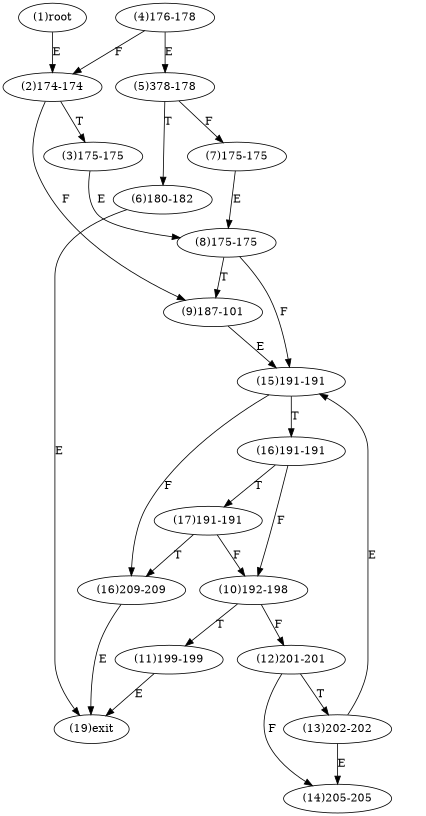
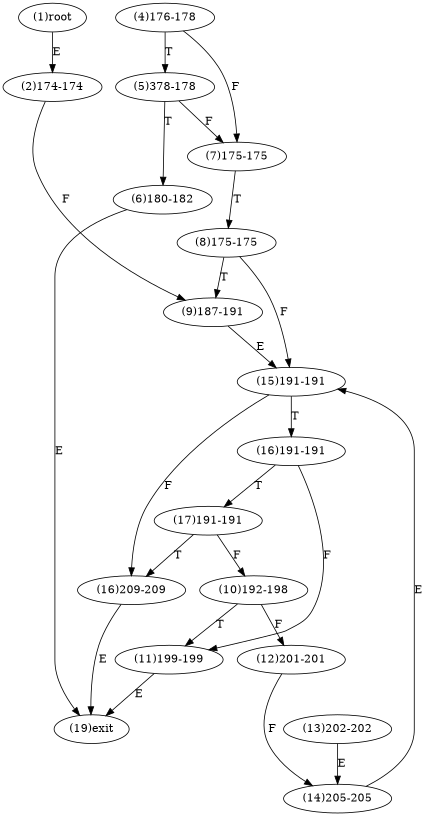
(112, 50) -> (223, 75)
(169, 52) -> (169, 52)
(93, 157) -> none
(237, 200) -> (237, 200)
(213, 312) -> (213, 312)
(275, 517) -> (320, 589)
(368, 550) -> (414, 580)
(312, 691) -> none
